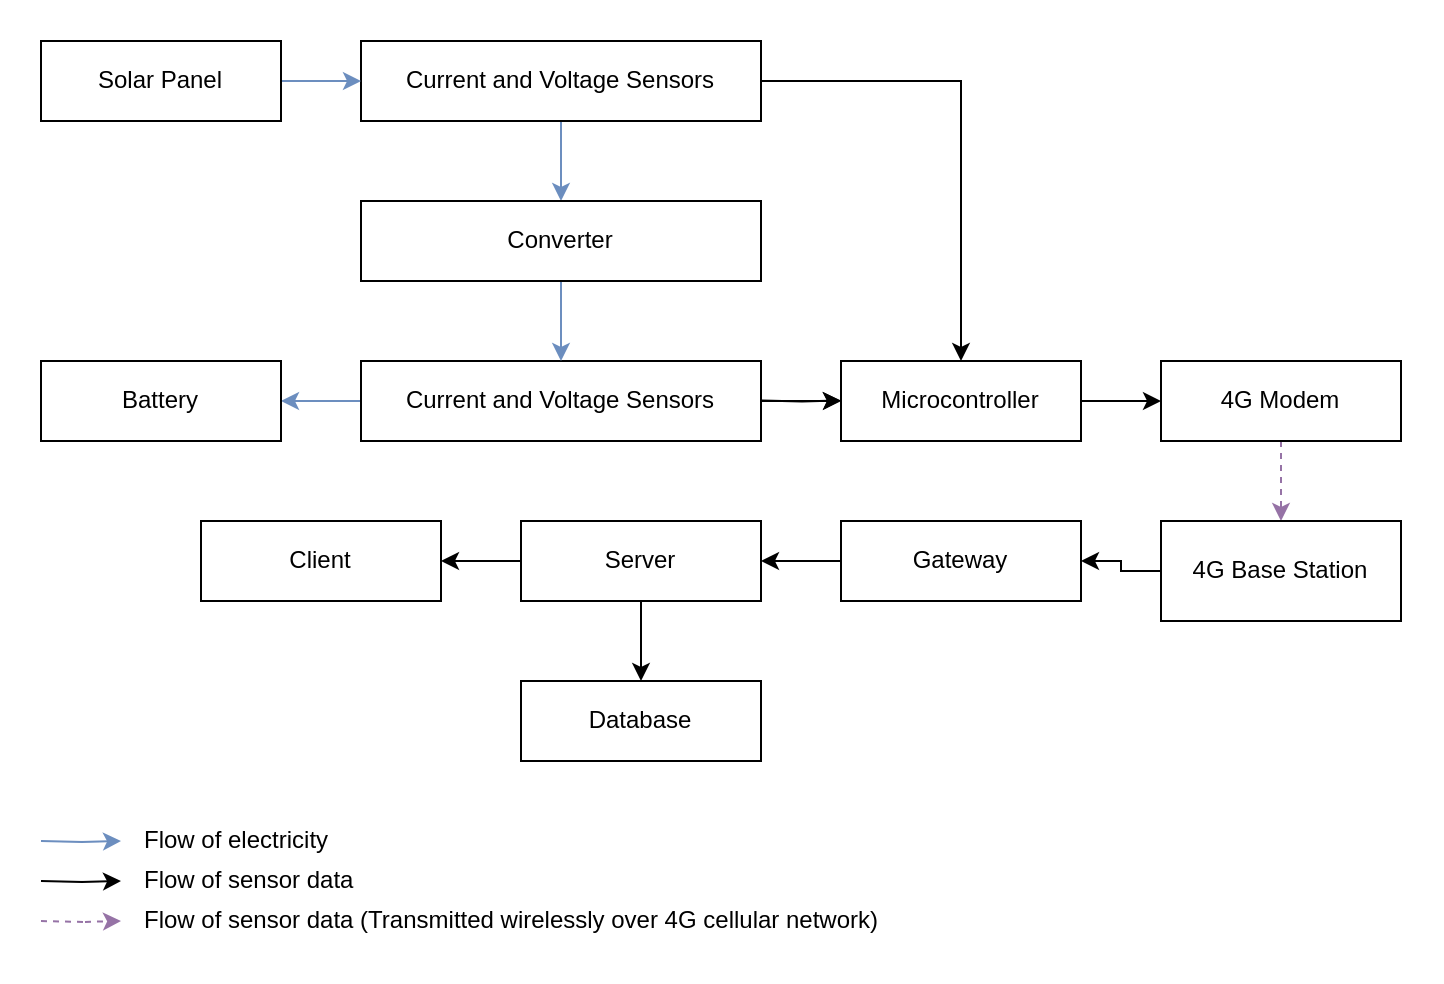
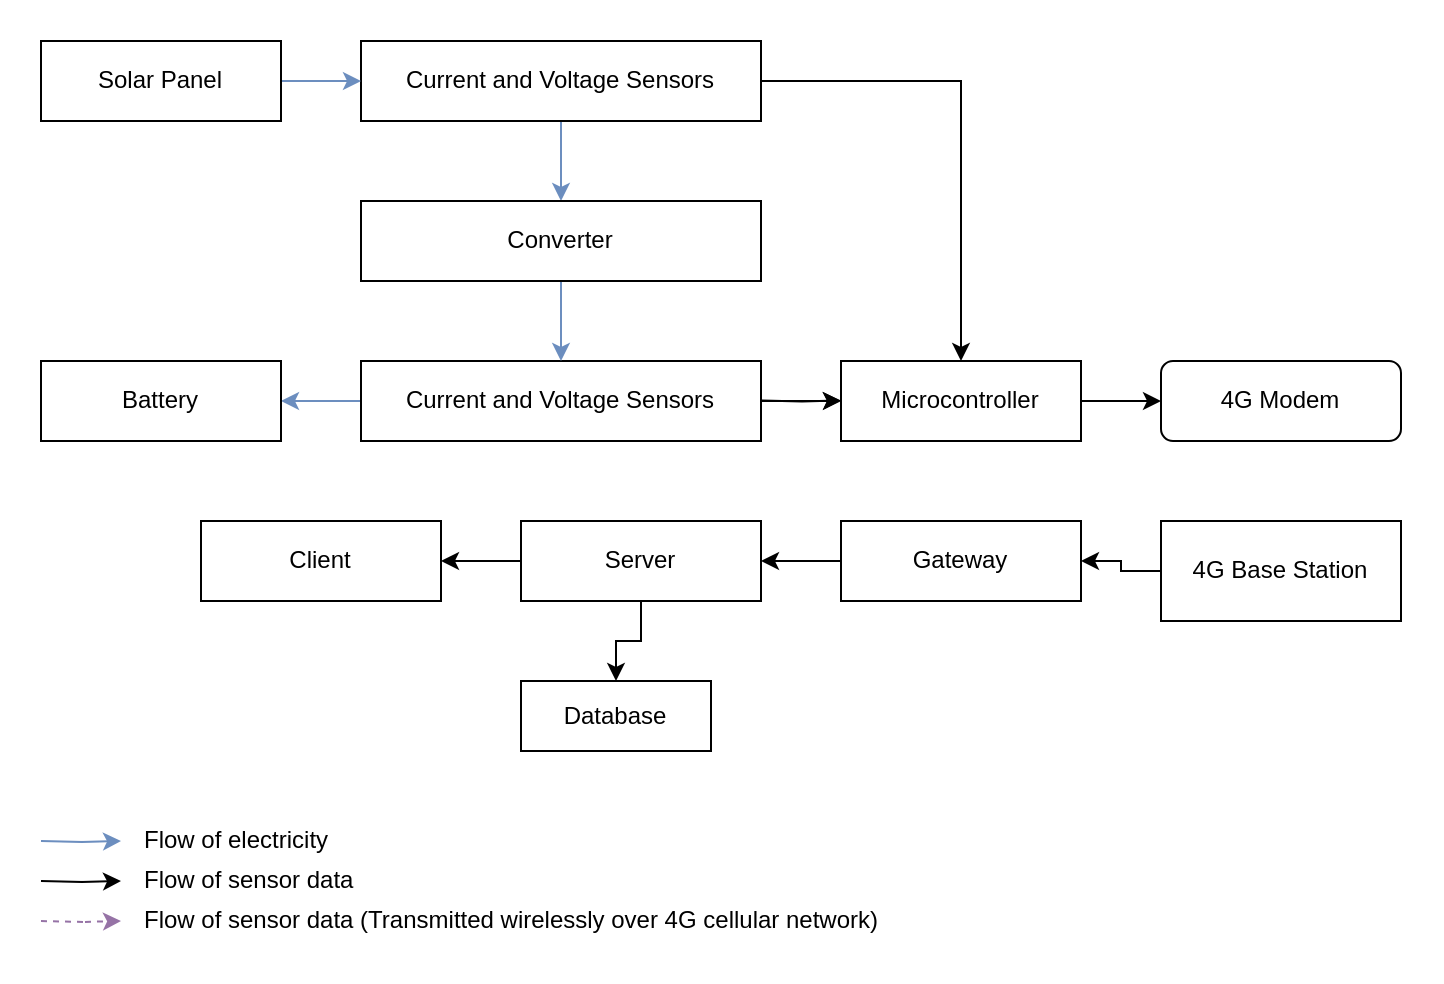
(1281, 401) -> (1281, 401)
(1281, 475) -> none
(641, 721) -> (616, 716)
